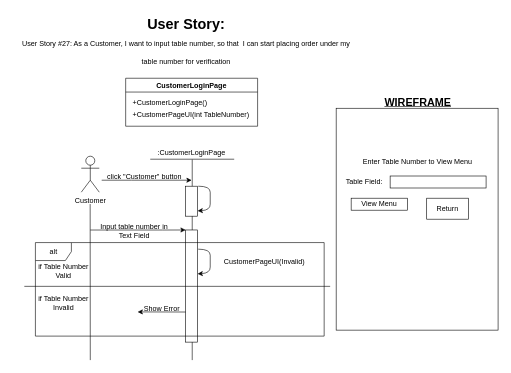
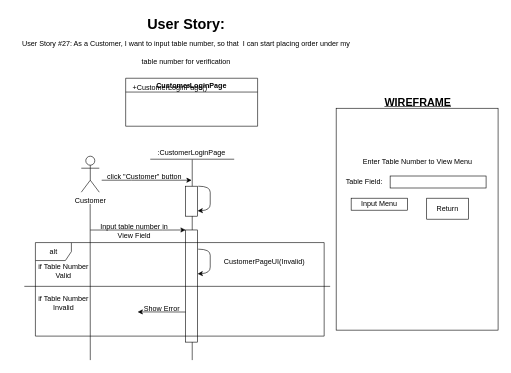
(174, 103) -> (174, 88)
(195, 115) -> none
(380, 204) -> (380, 204)
(134, 231) -> (134, 231)
